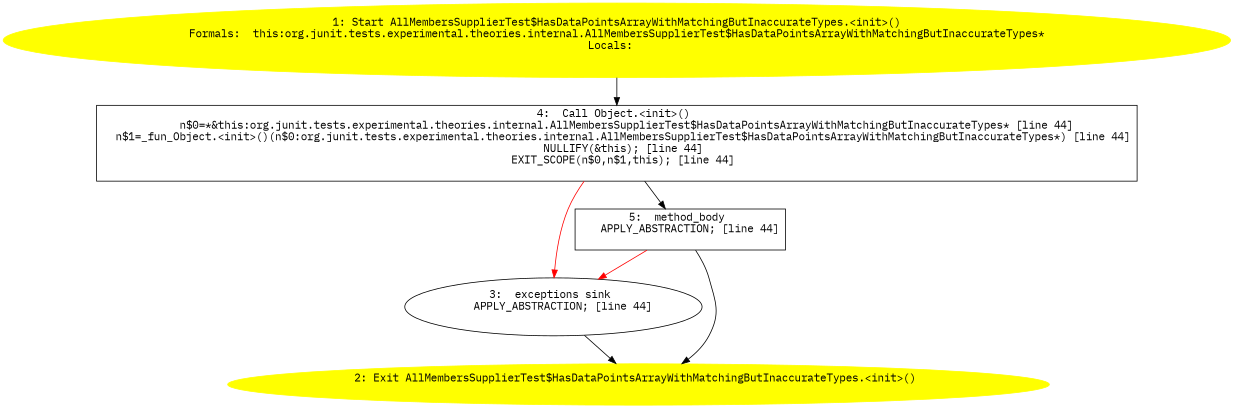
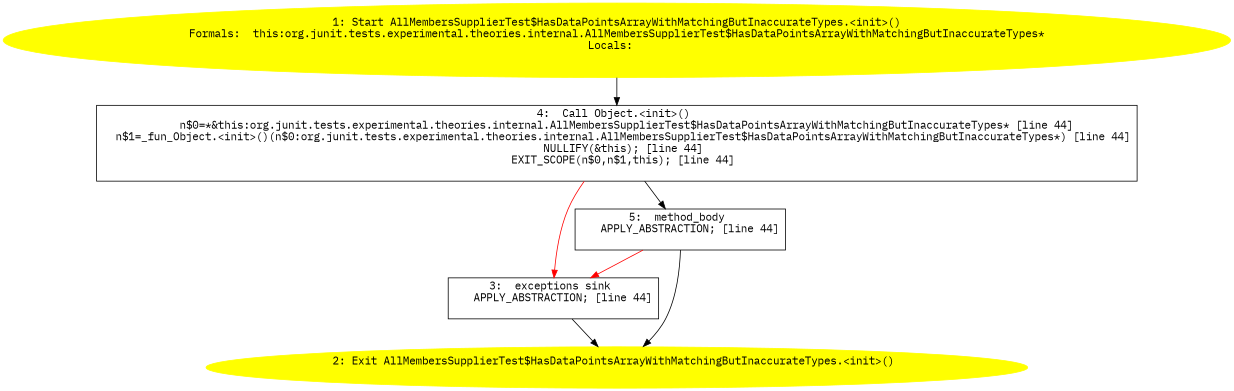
(553, 307) -> (553, 298)
